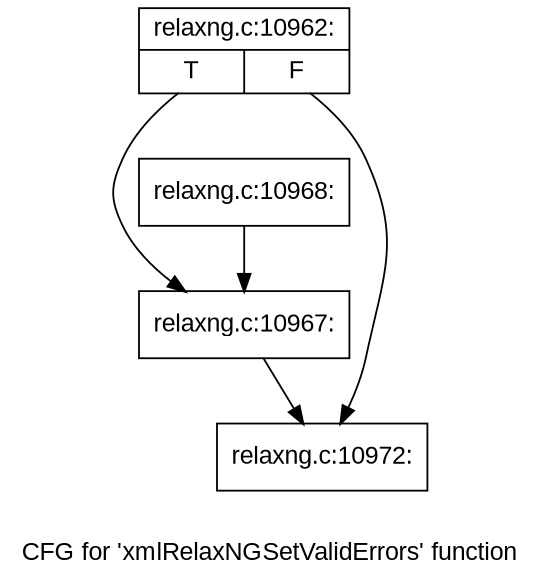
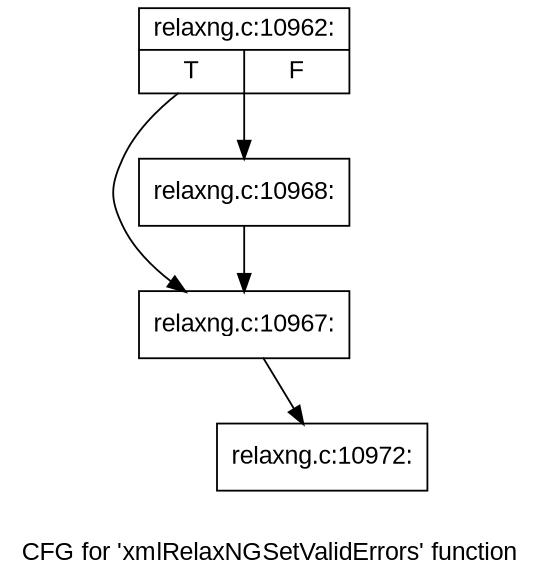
(387, 241) -> (244, 117)
